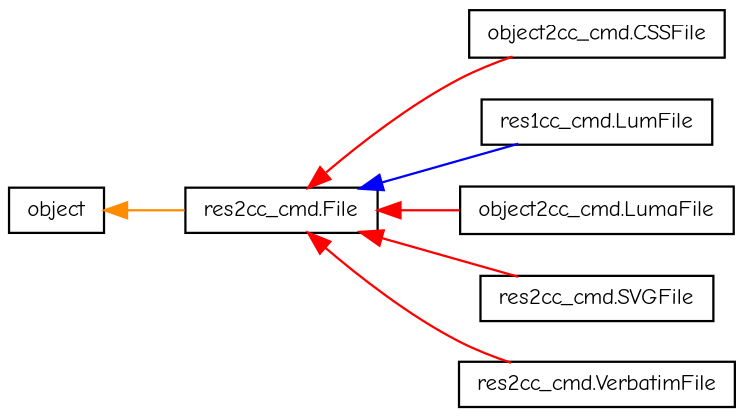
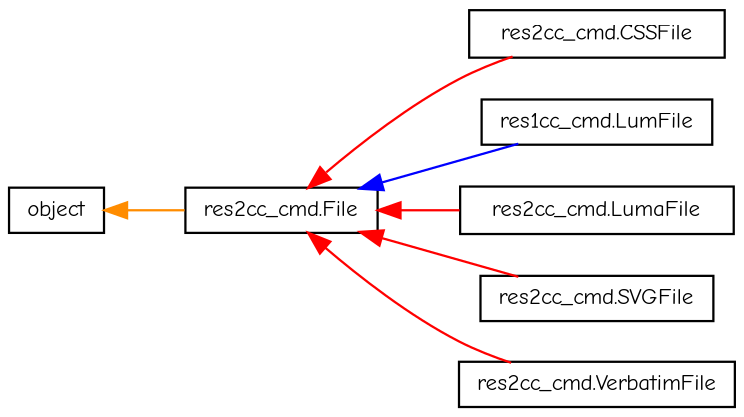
(597, 34) -> (597, 34)
(597, 210) -> (597, 210)
